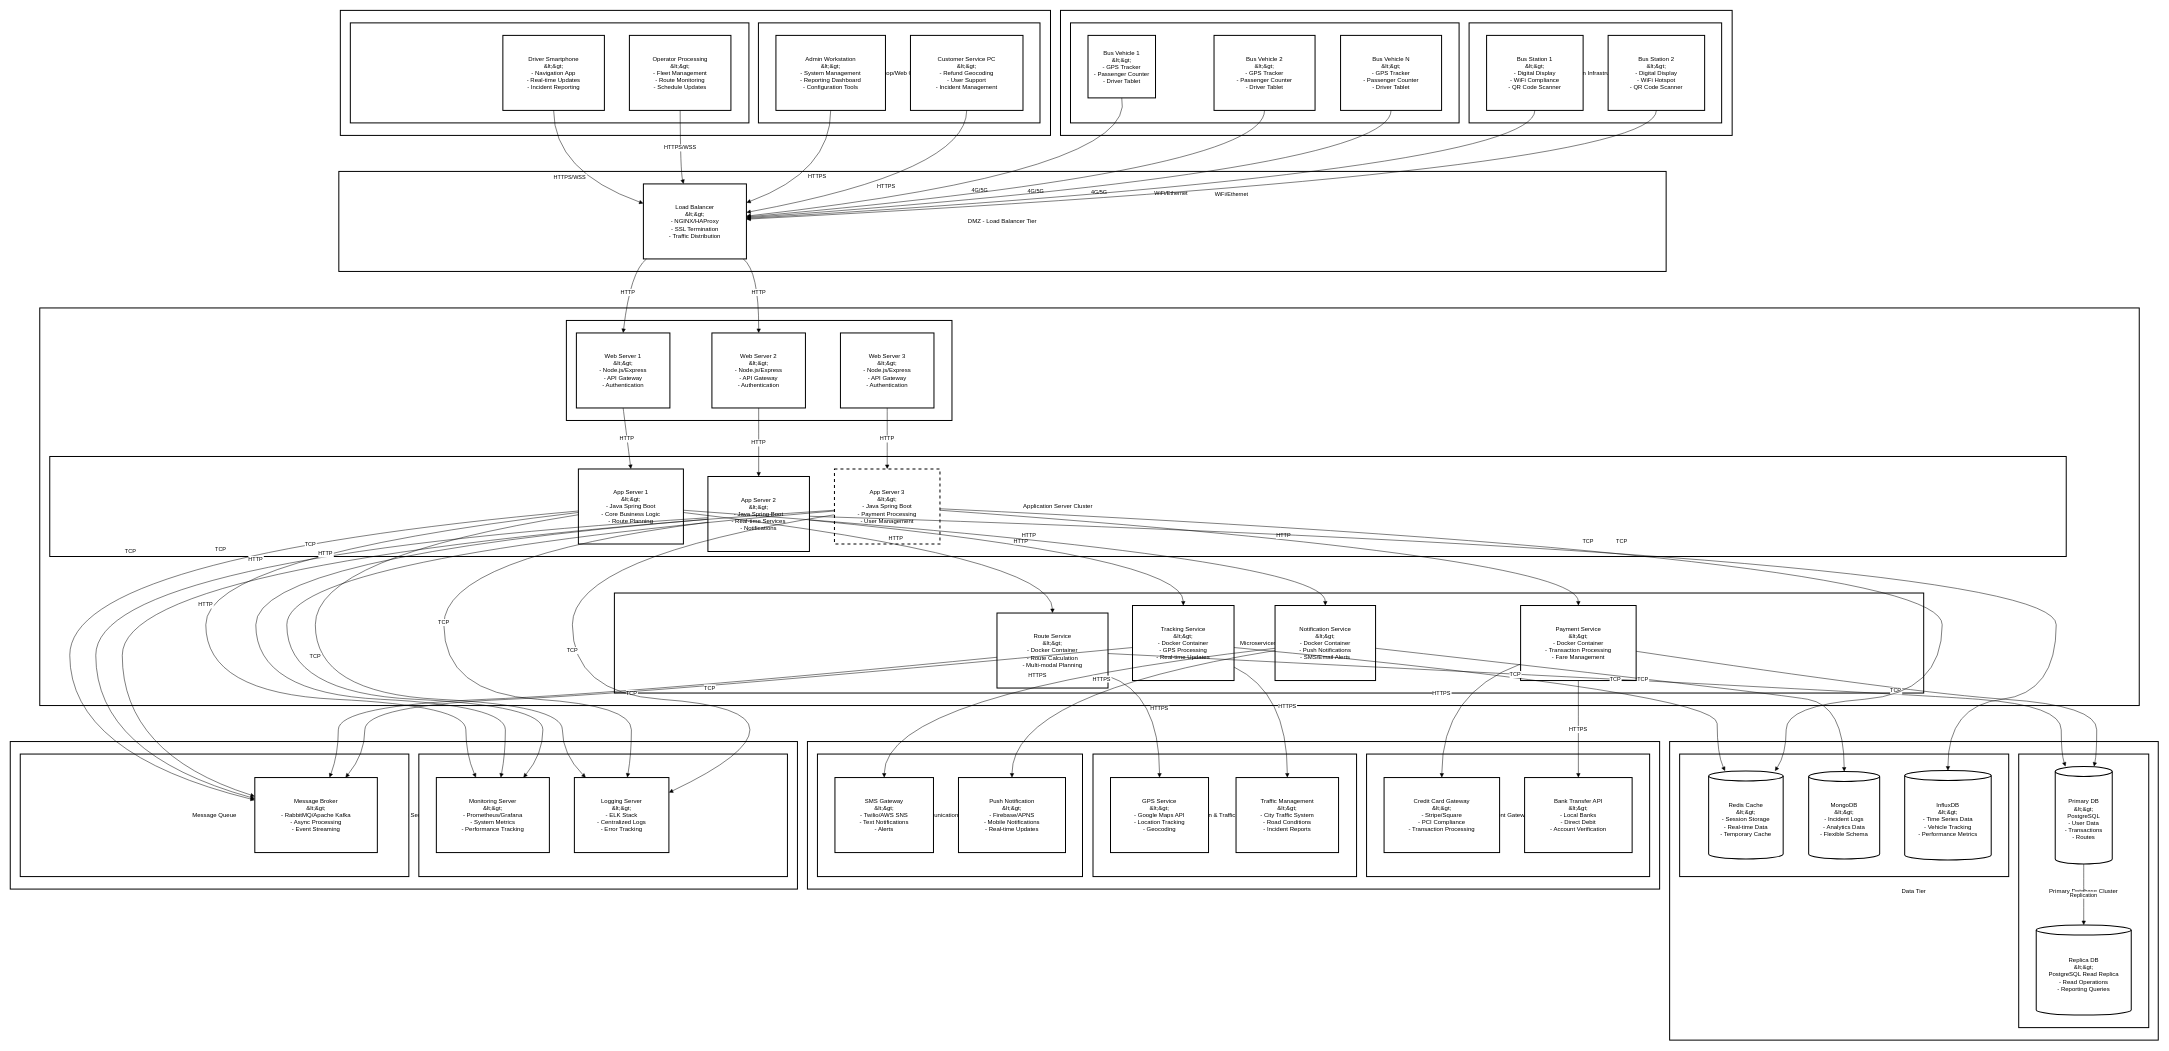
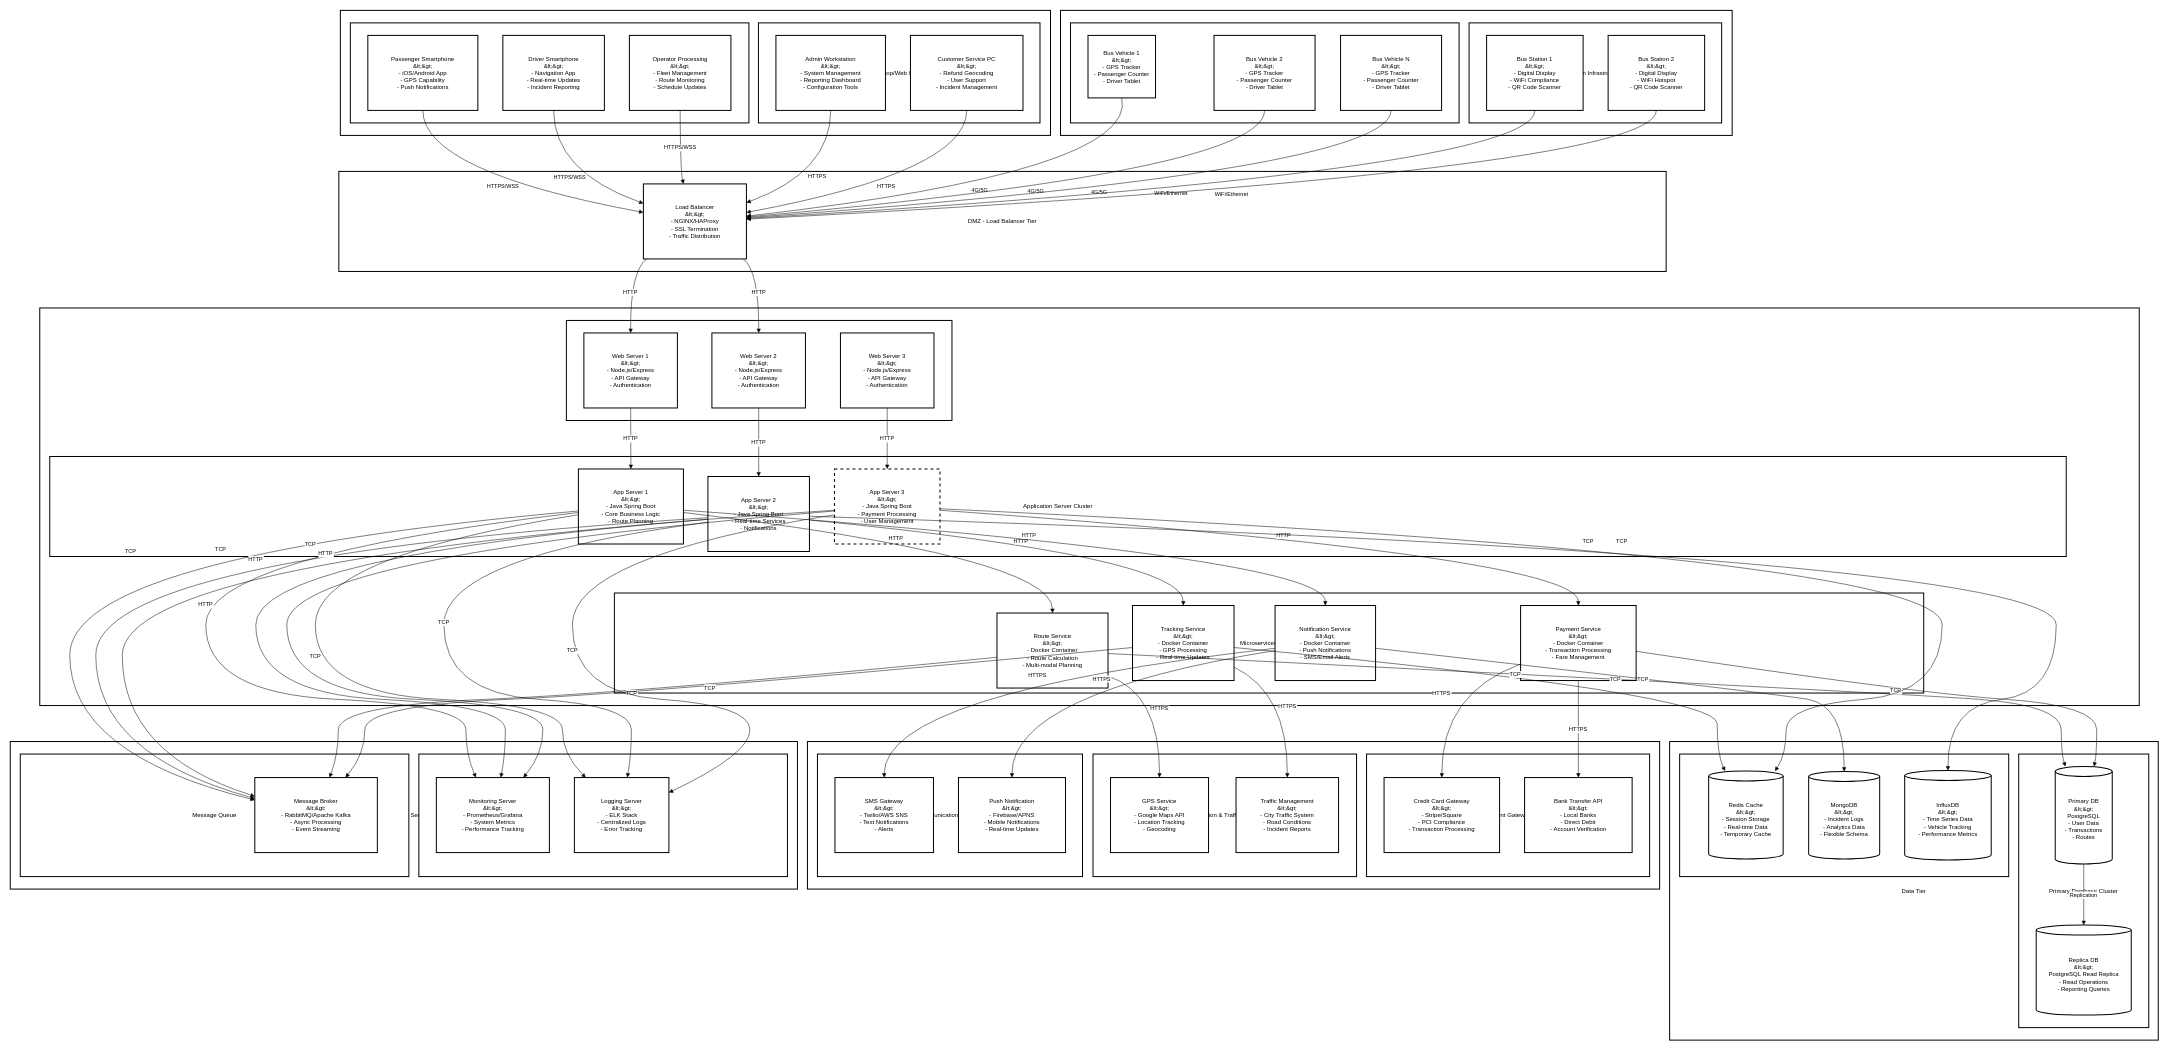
none -> (423, 73)
none -> (637, 211)
(623, 370) -> (631, 370)
(1225, 815) -> (1225, 815)
